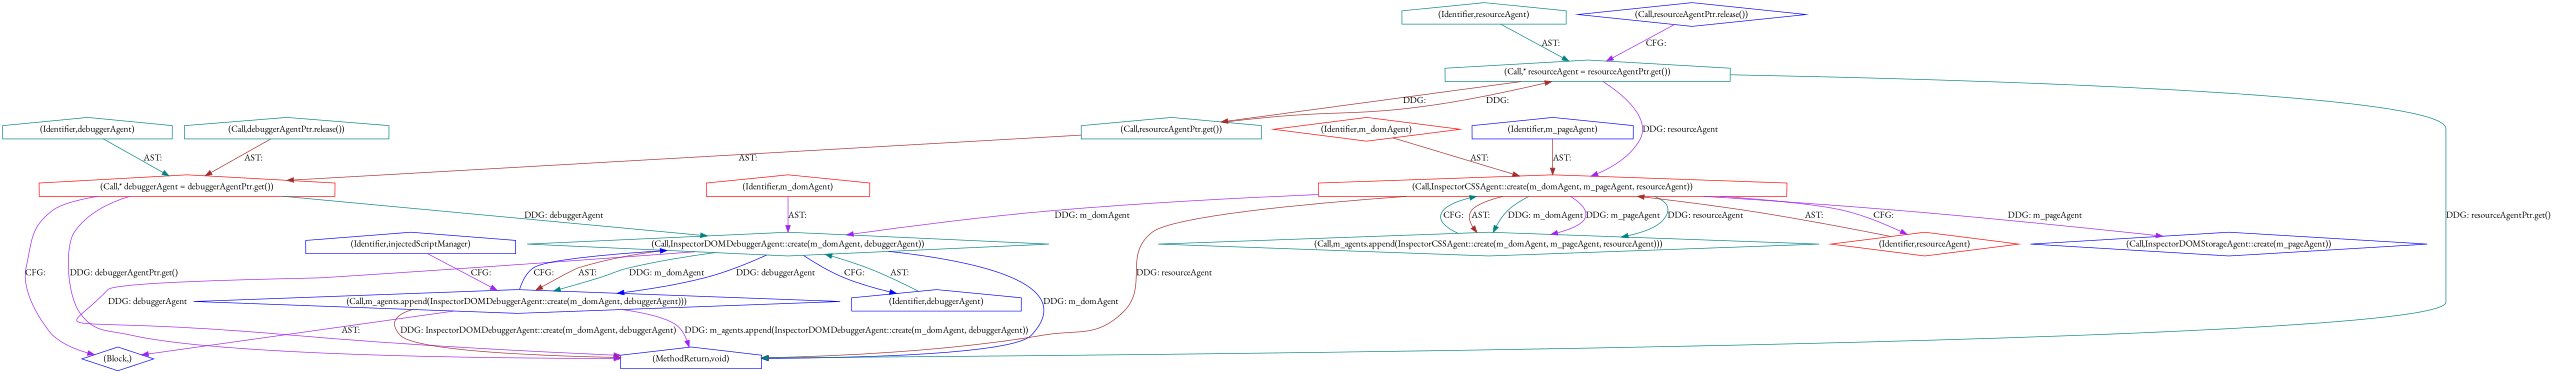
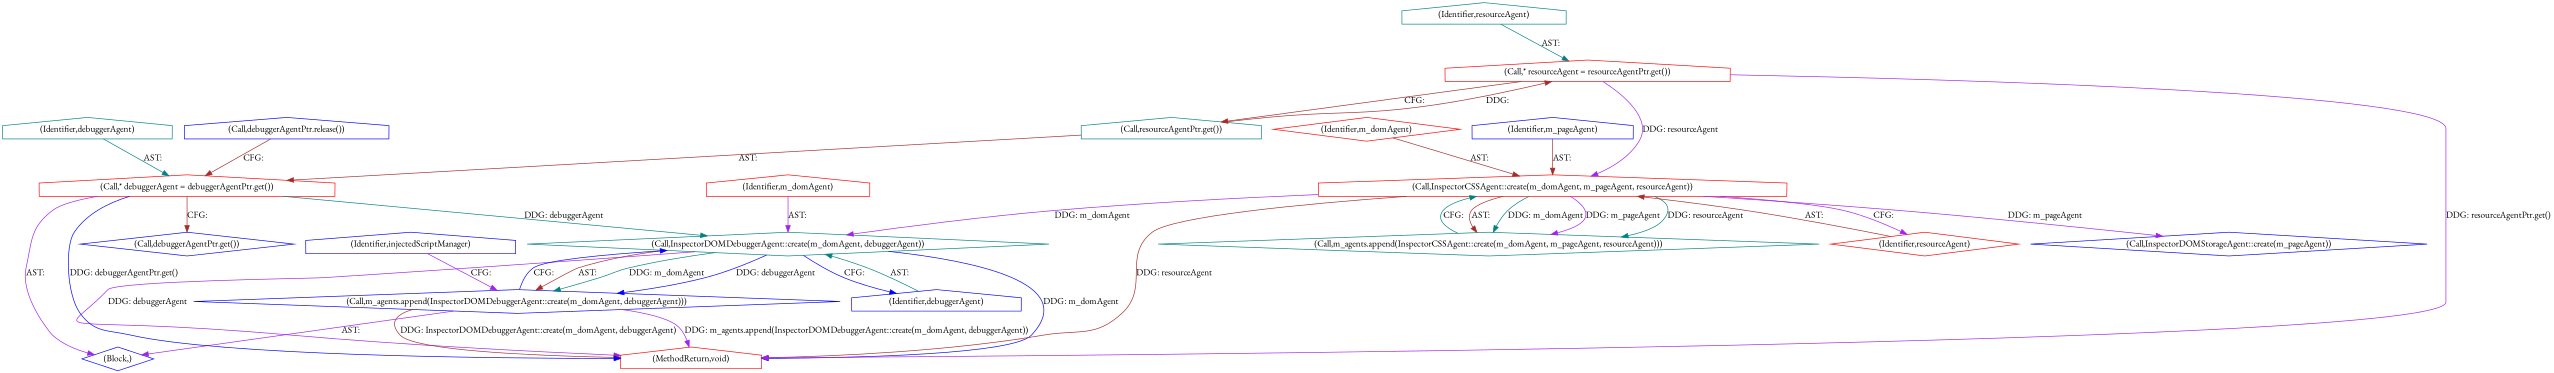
(1692, 15) -> none
(1588, 72) -> (1588, 72)
(1416, 101) -> (1416, 101)
(287, 129) -> (287, 129)
(255, 158) -> (255, 158)
none -> (187, 244)
(37, 273) -> (37, 273)
(2055, 336) -> (2055, 336)
(268, 350) -> (268, 350)
(691, 359) -> (691, 359)
